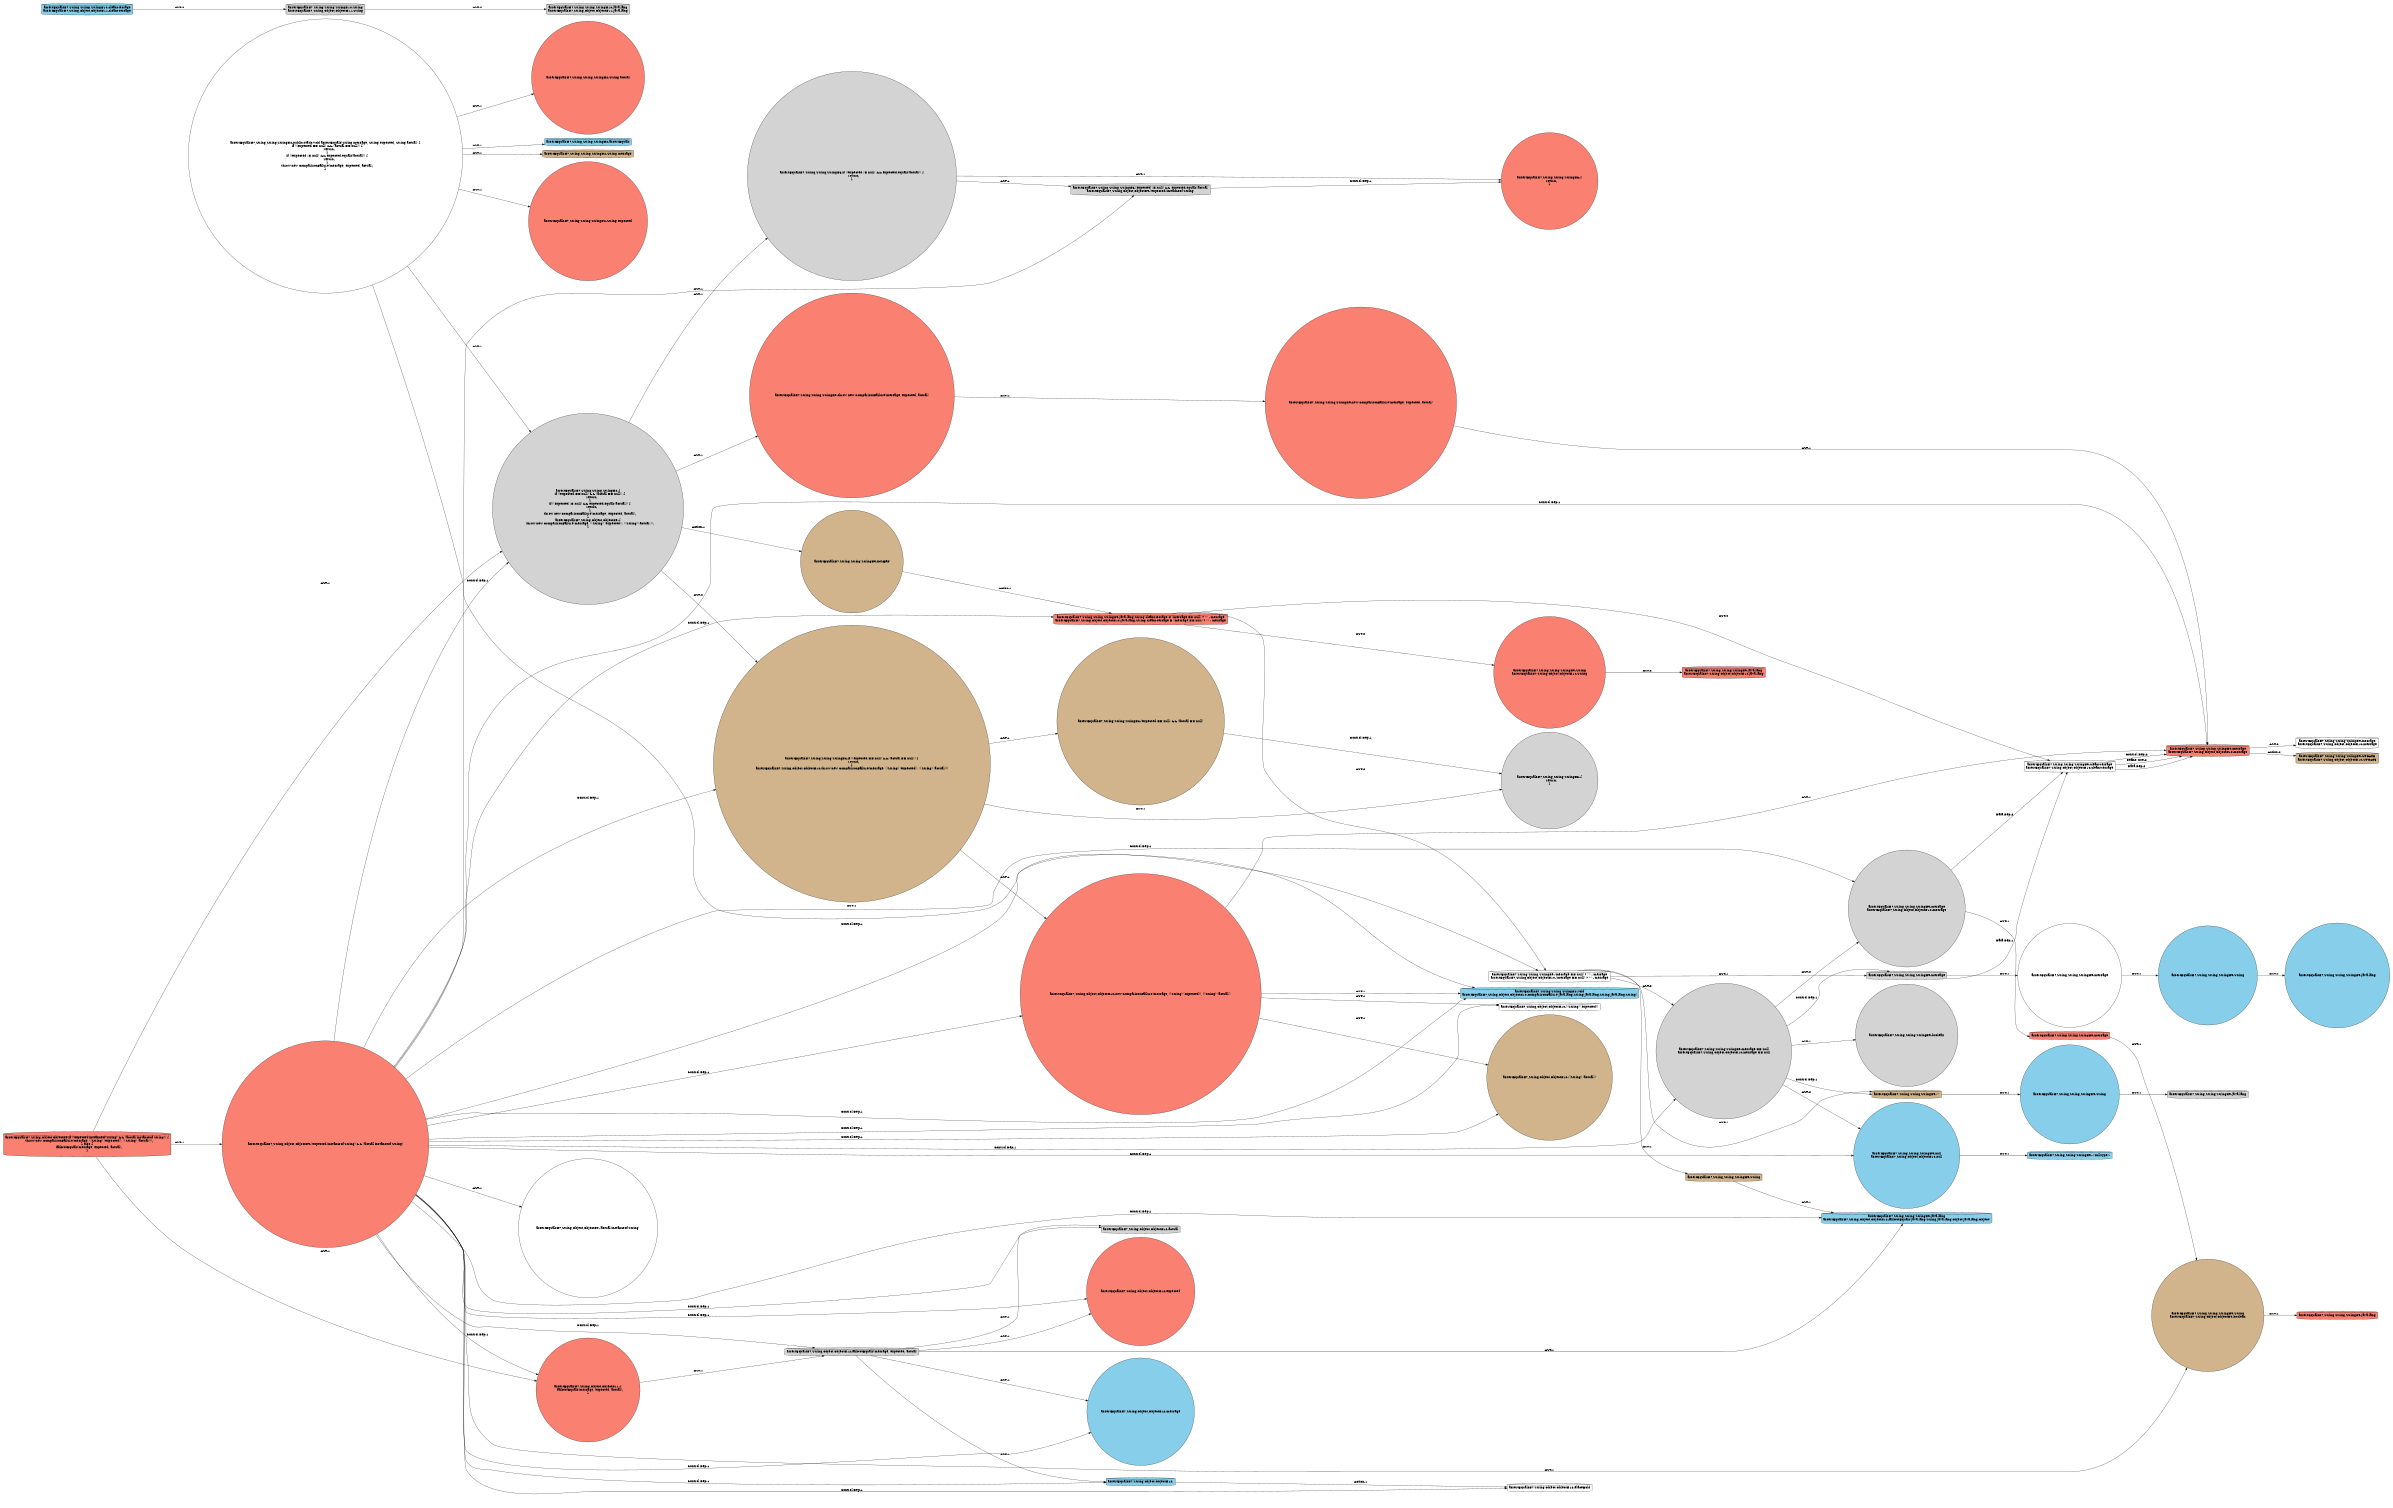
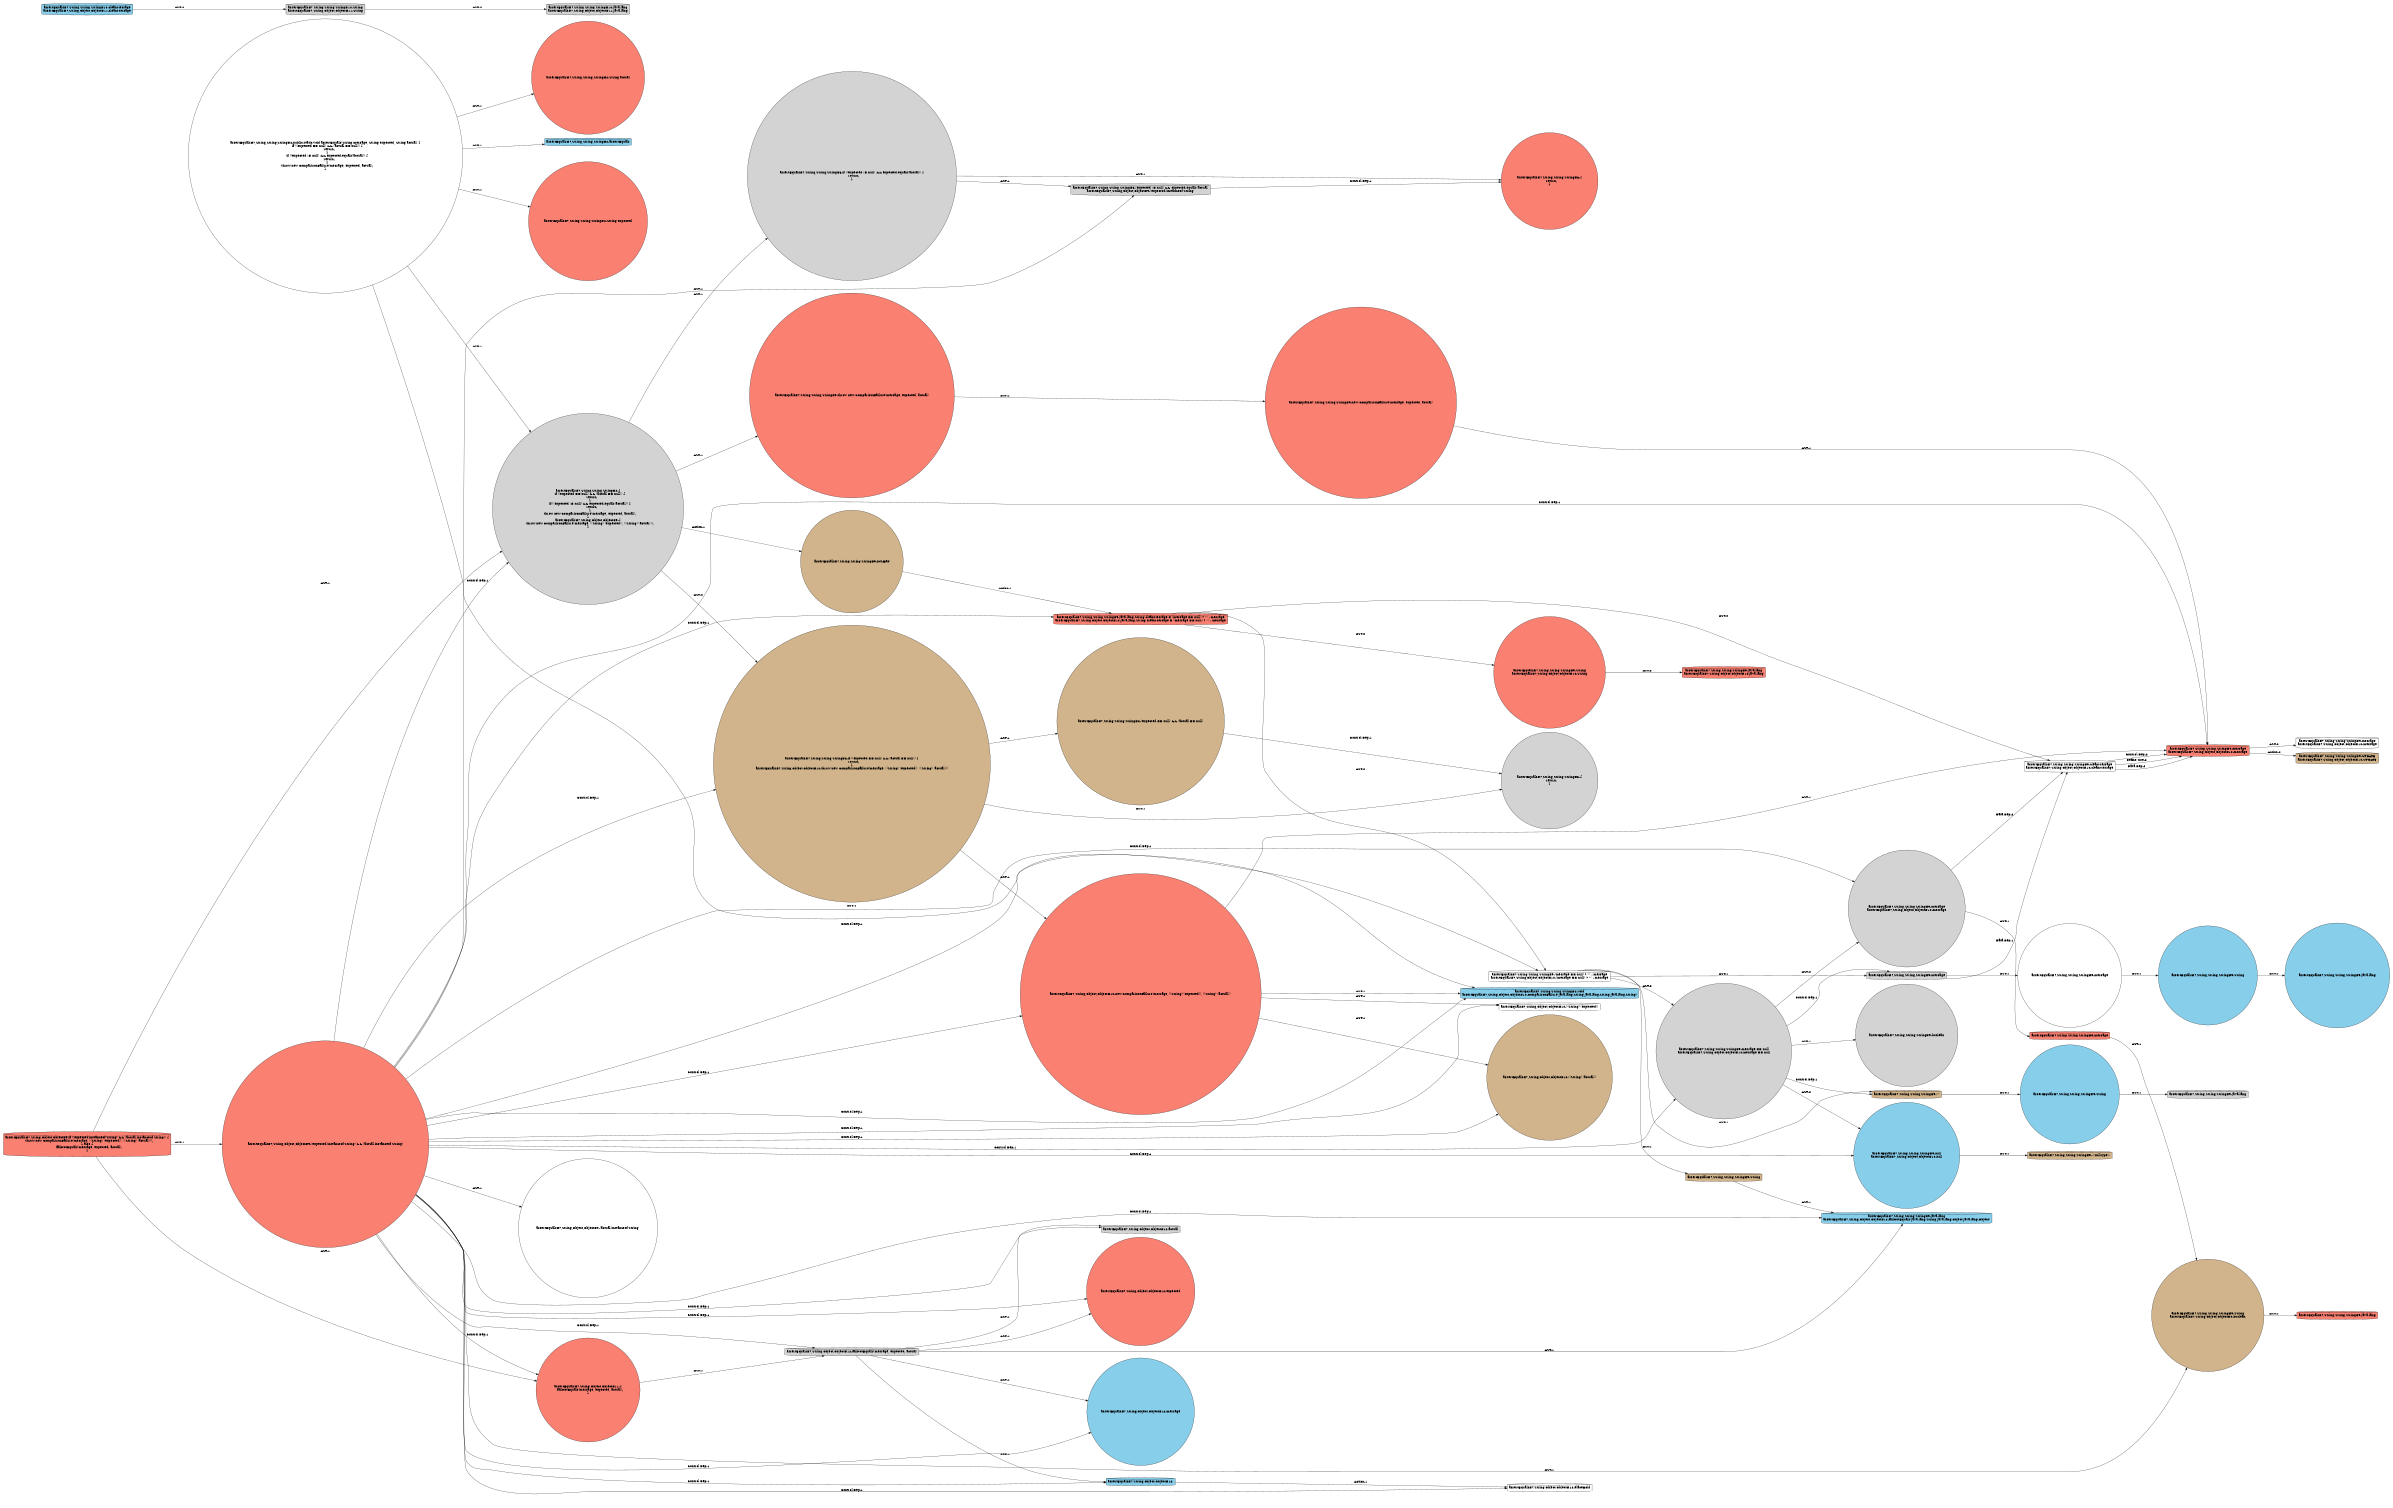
(588, 154) -> none
(2070, 1155) -> (2070, 1155)
